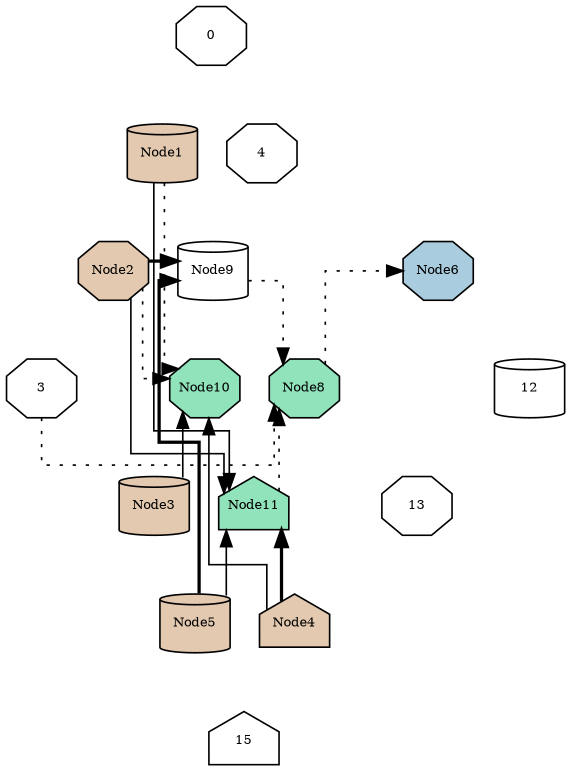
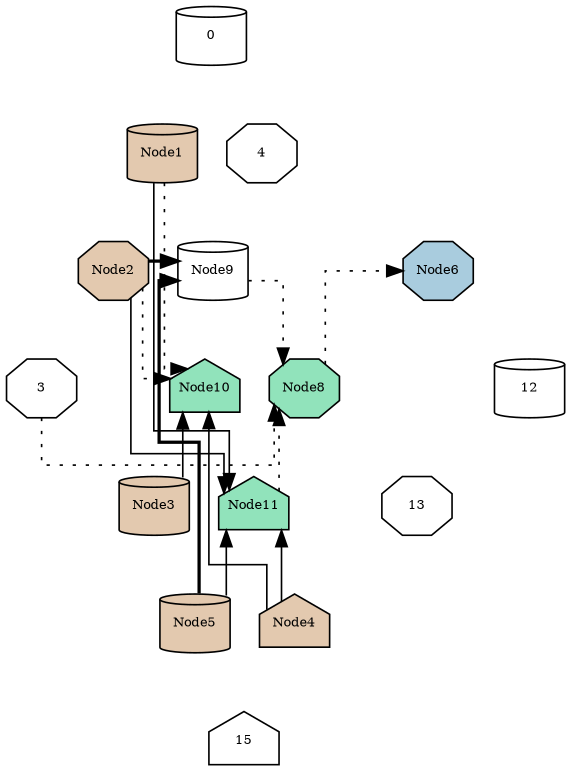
(211, 36) -> (211, 36)
(205, 388) -> (205, 388)
(282, 574) -> (282, 574)
